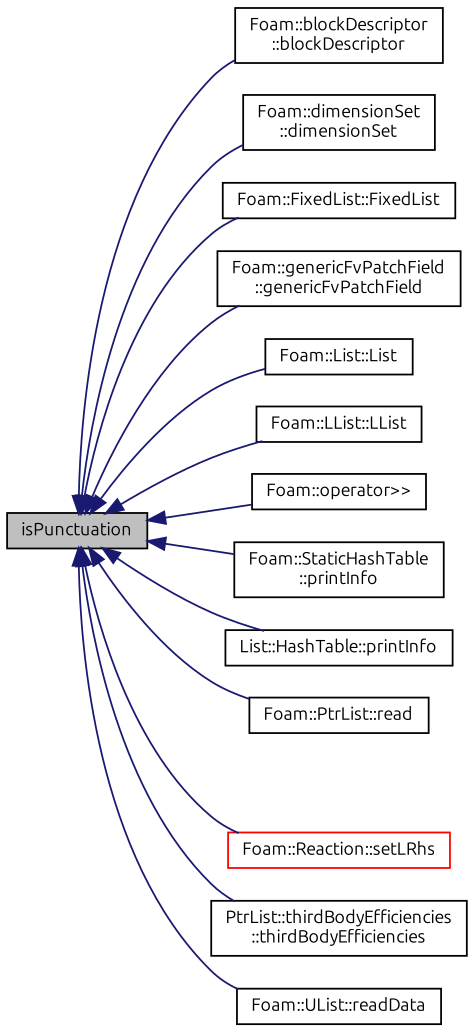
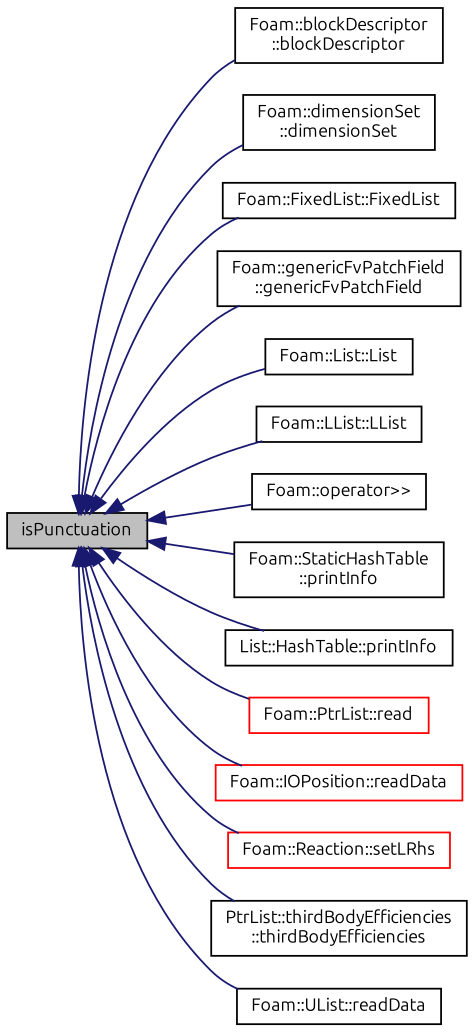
(339, 715) -> (339, 715)
none -> (339, 783)
